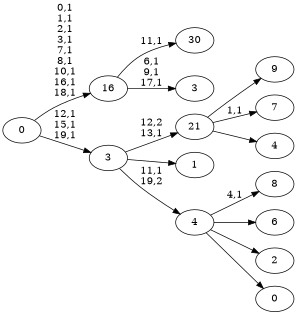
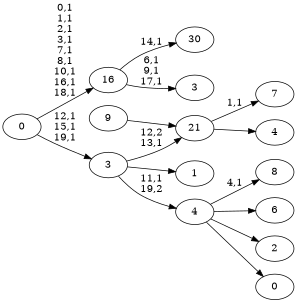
(152, 41) -> (152, 42)
(231, 100) -> (148, 123)
